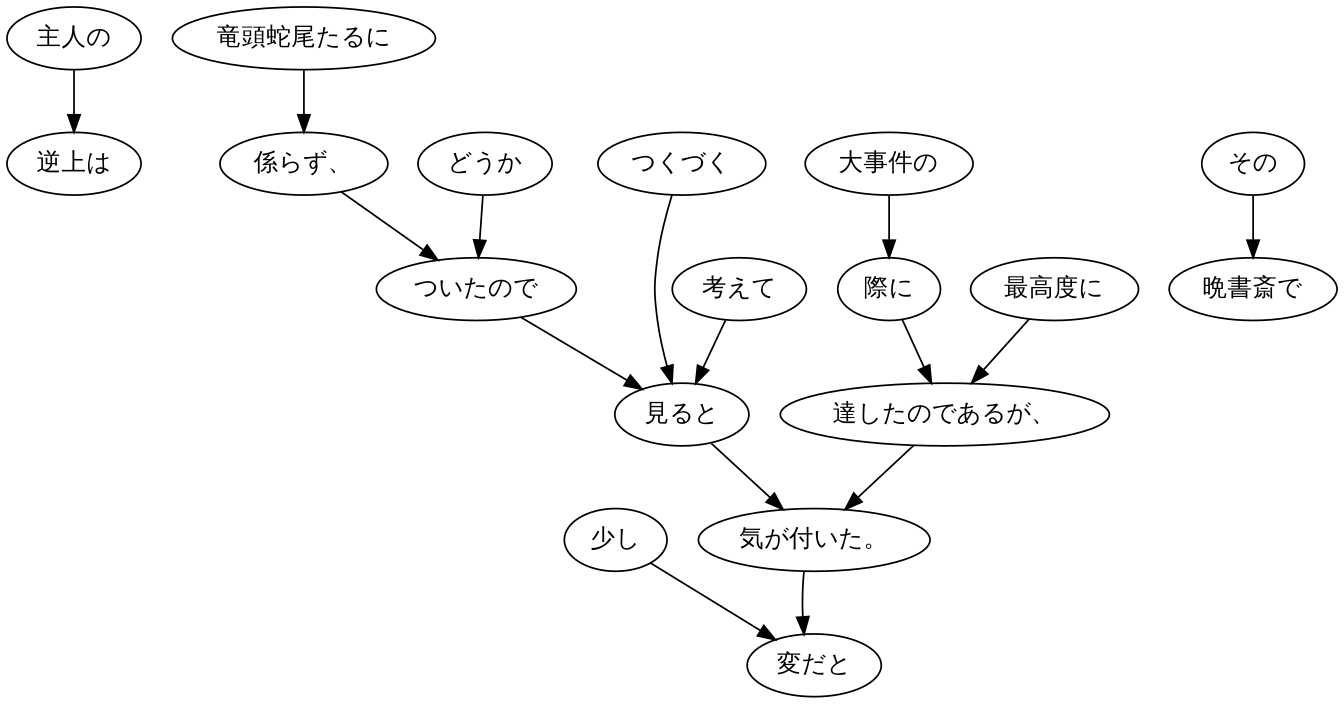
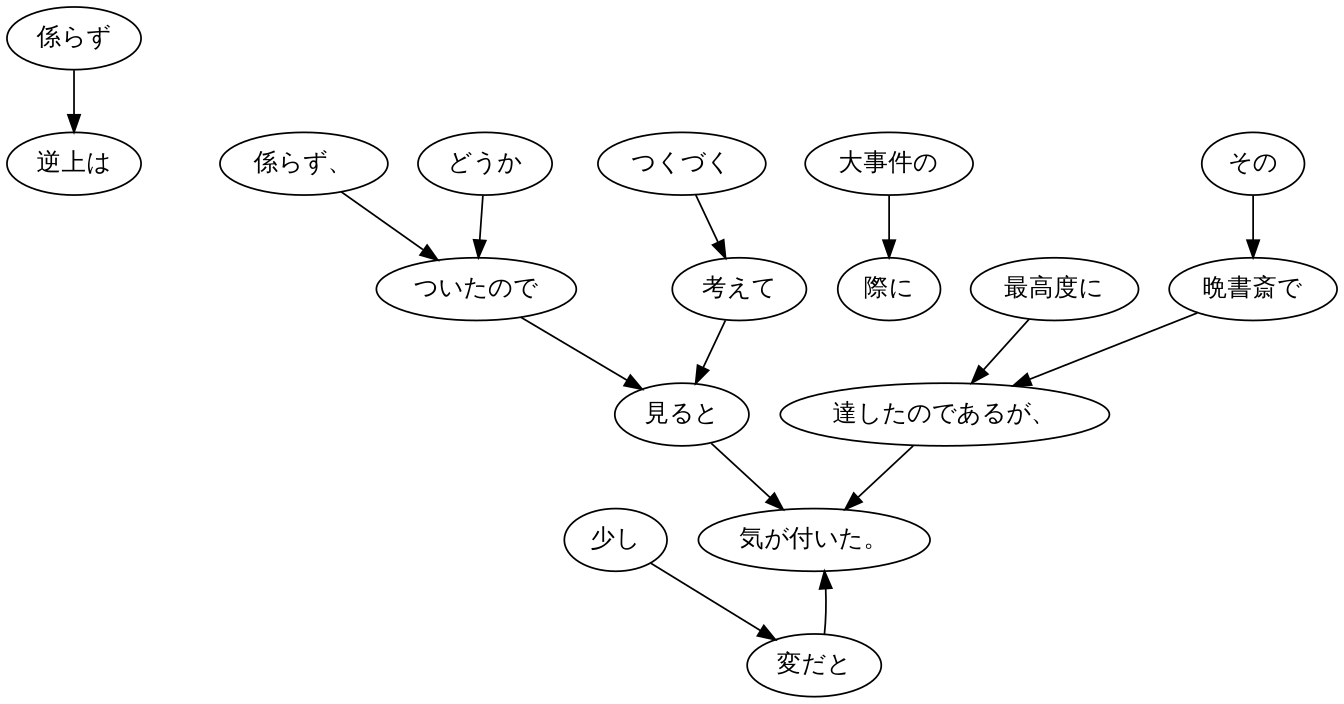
(74, 38) -> (74, 38)
(304, 38) -> none
(655, 280) -> (707, 218)
(913, 344) -> (1114, 346)
(803, 594) -> (826, 612)
